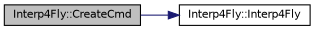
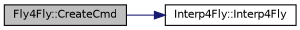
(72, 15) -> (65, 15)
